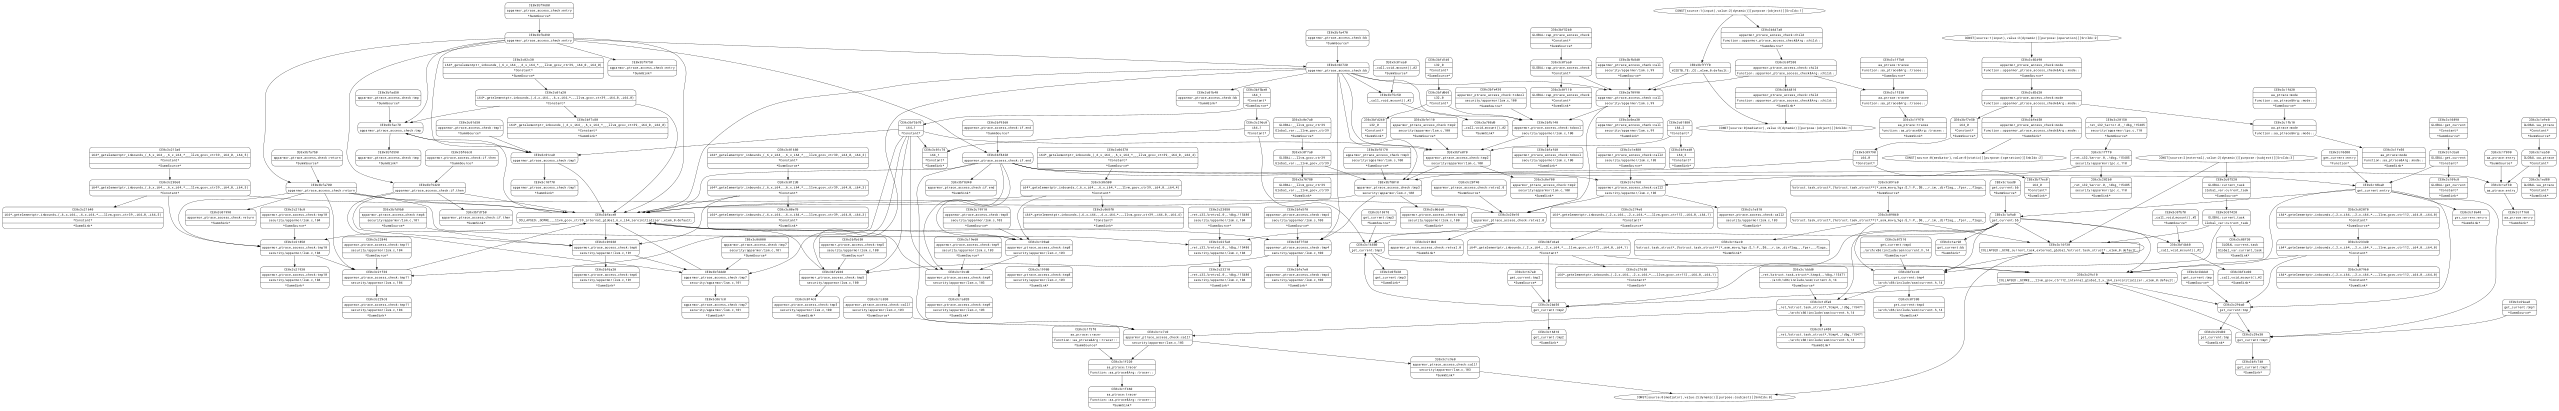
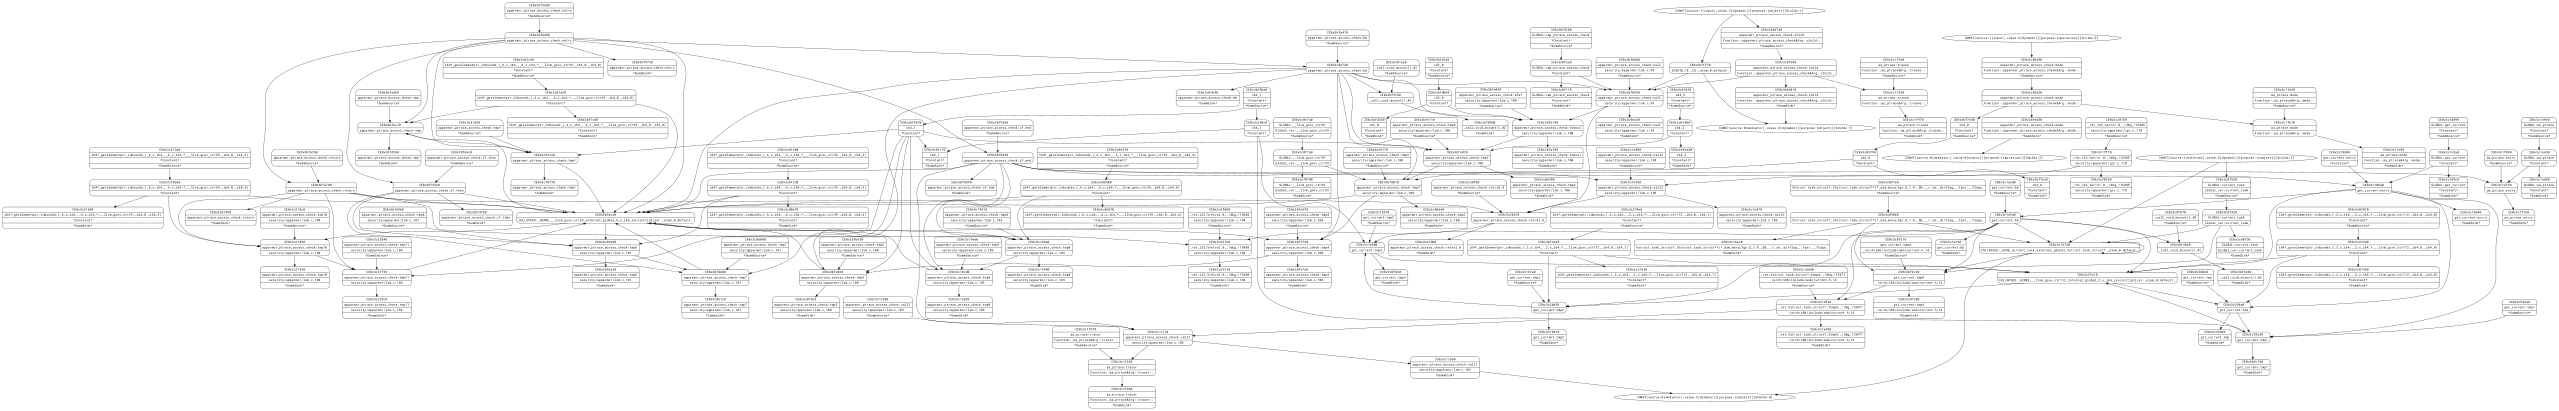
(1491, 95) -> (1491, 95)
none -> (1681, 98)
none -> (1672, 319)
